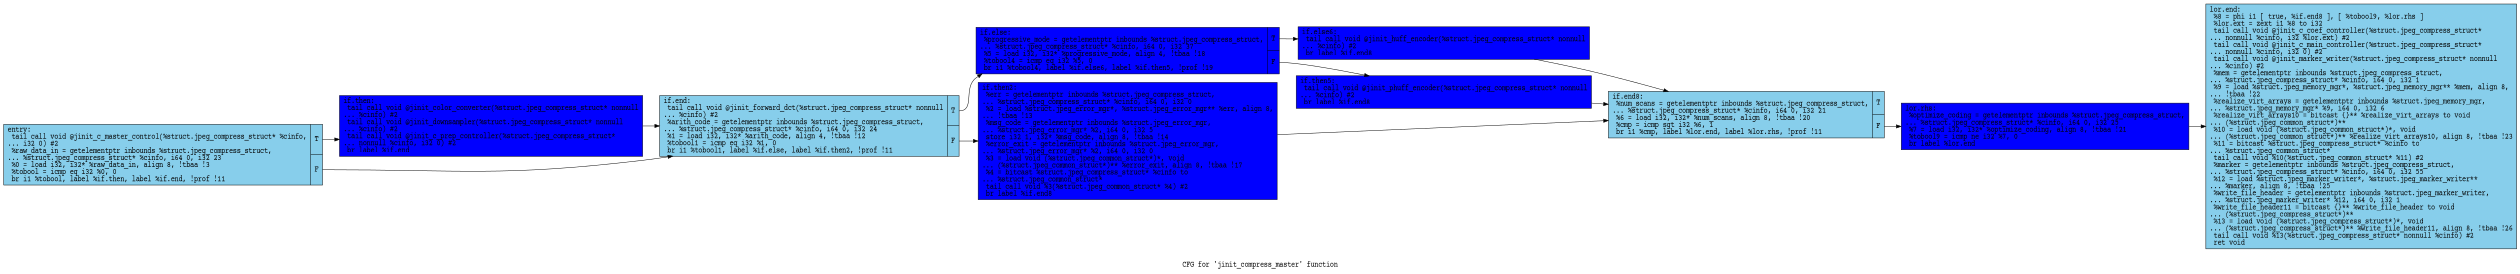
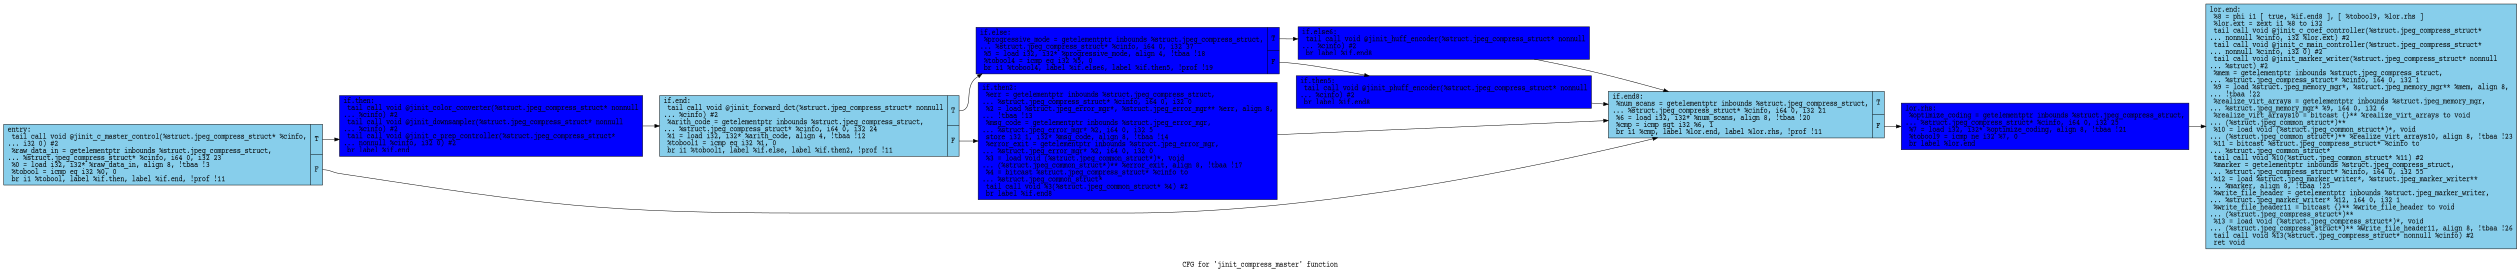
(2237, 66) -> (2239, 66)
(496, 171) -> (989, 213)
